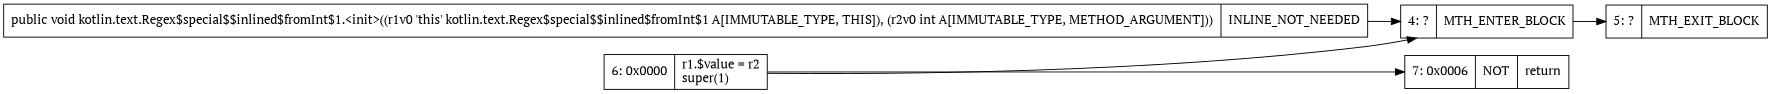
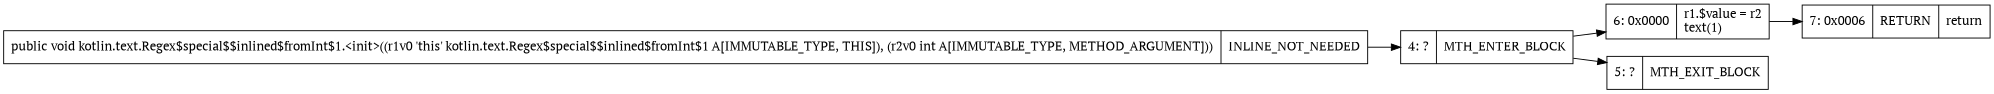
(1136, 66) -> (1585, 35)
(1496, 72) -> (1906, 21)
(706, 78) -> (1703, 28)
